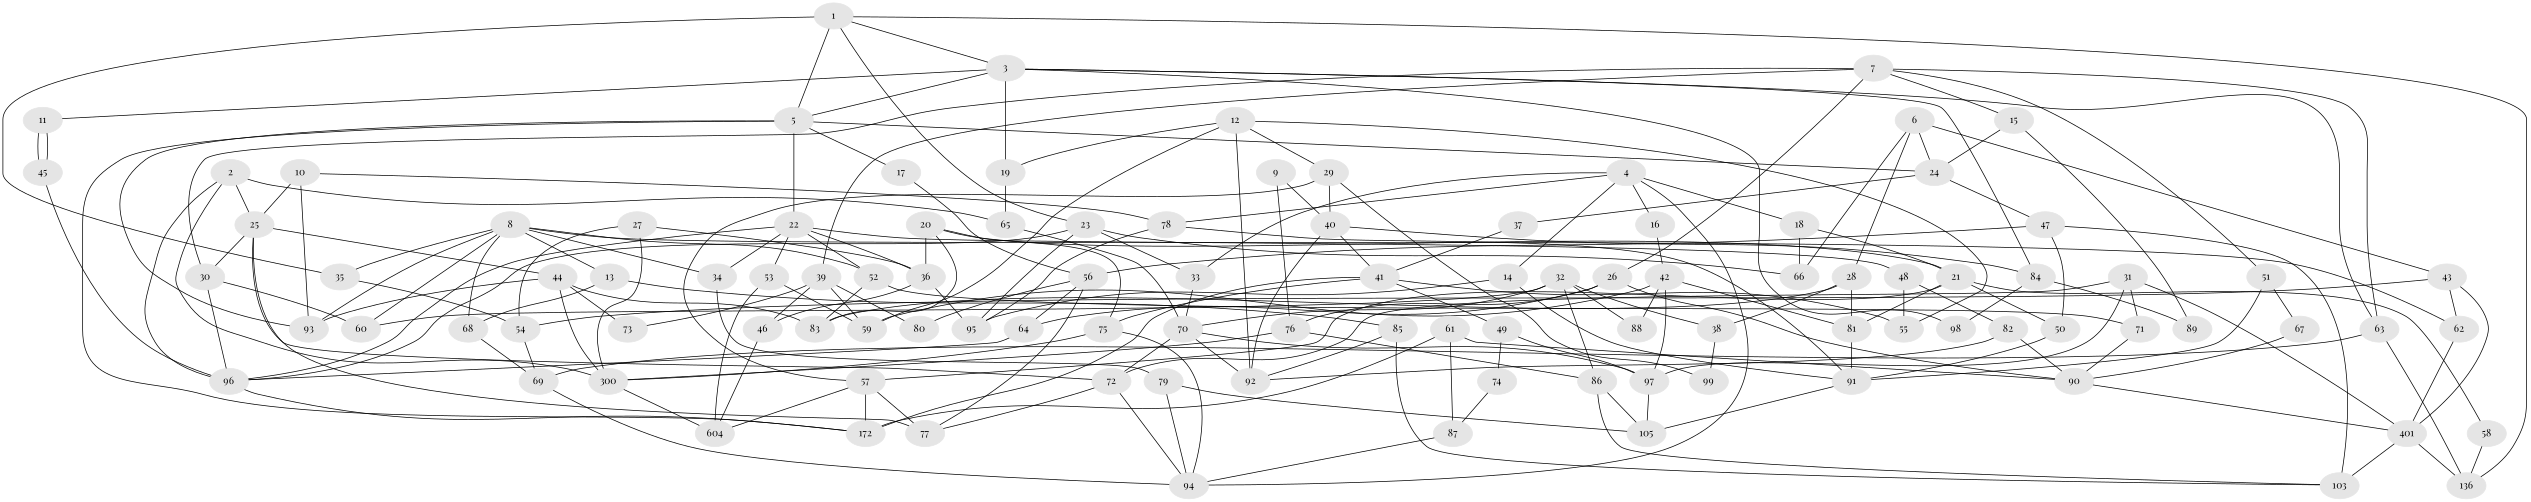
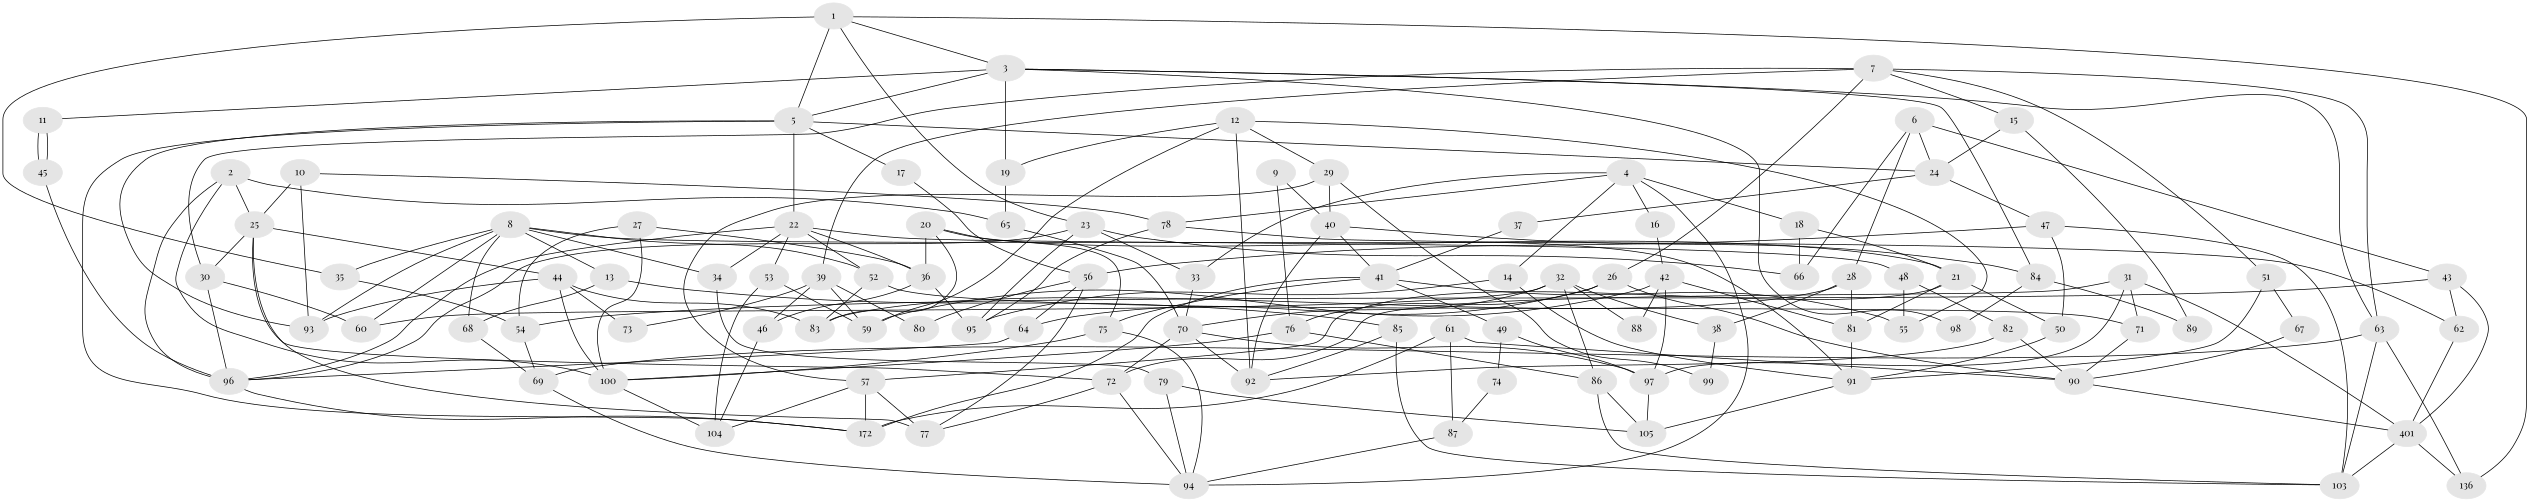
(608, 381) -> (608, 381)
none -> (2360, 407)
(715, 434) -> (715, 434)
(2487, 434) -> none
